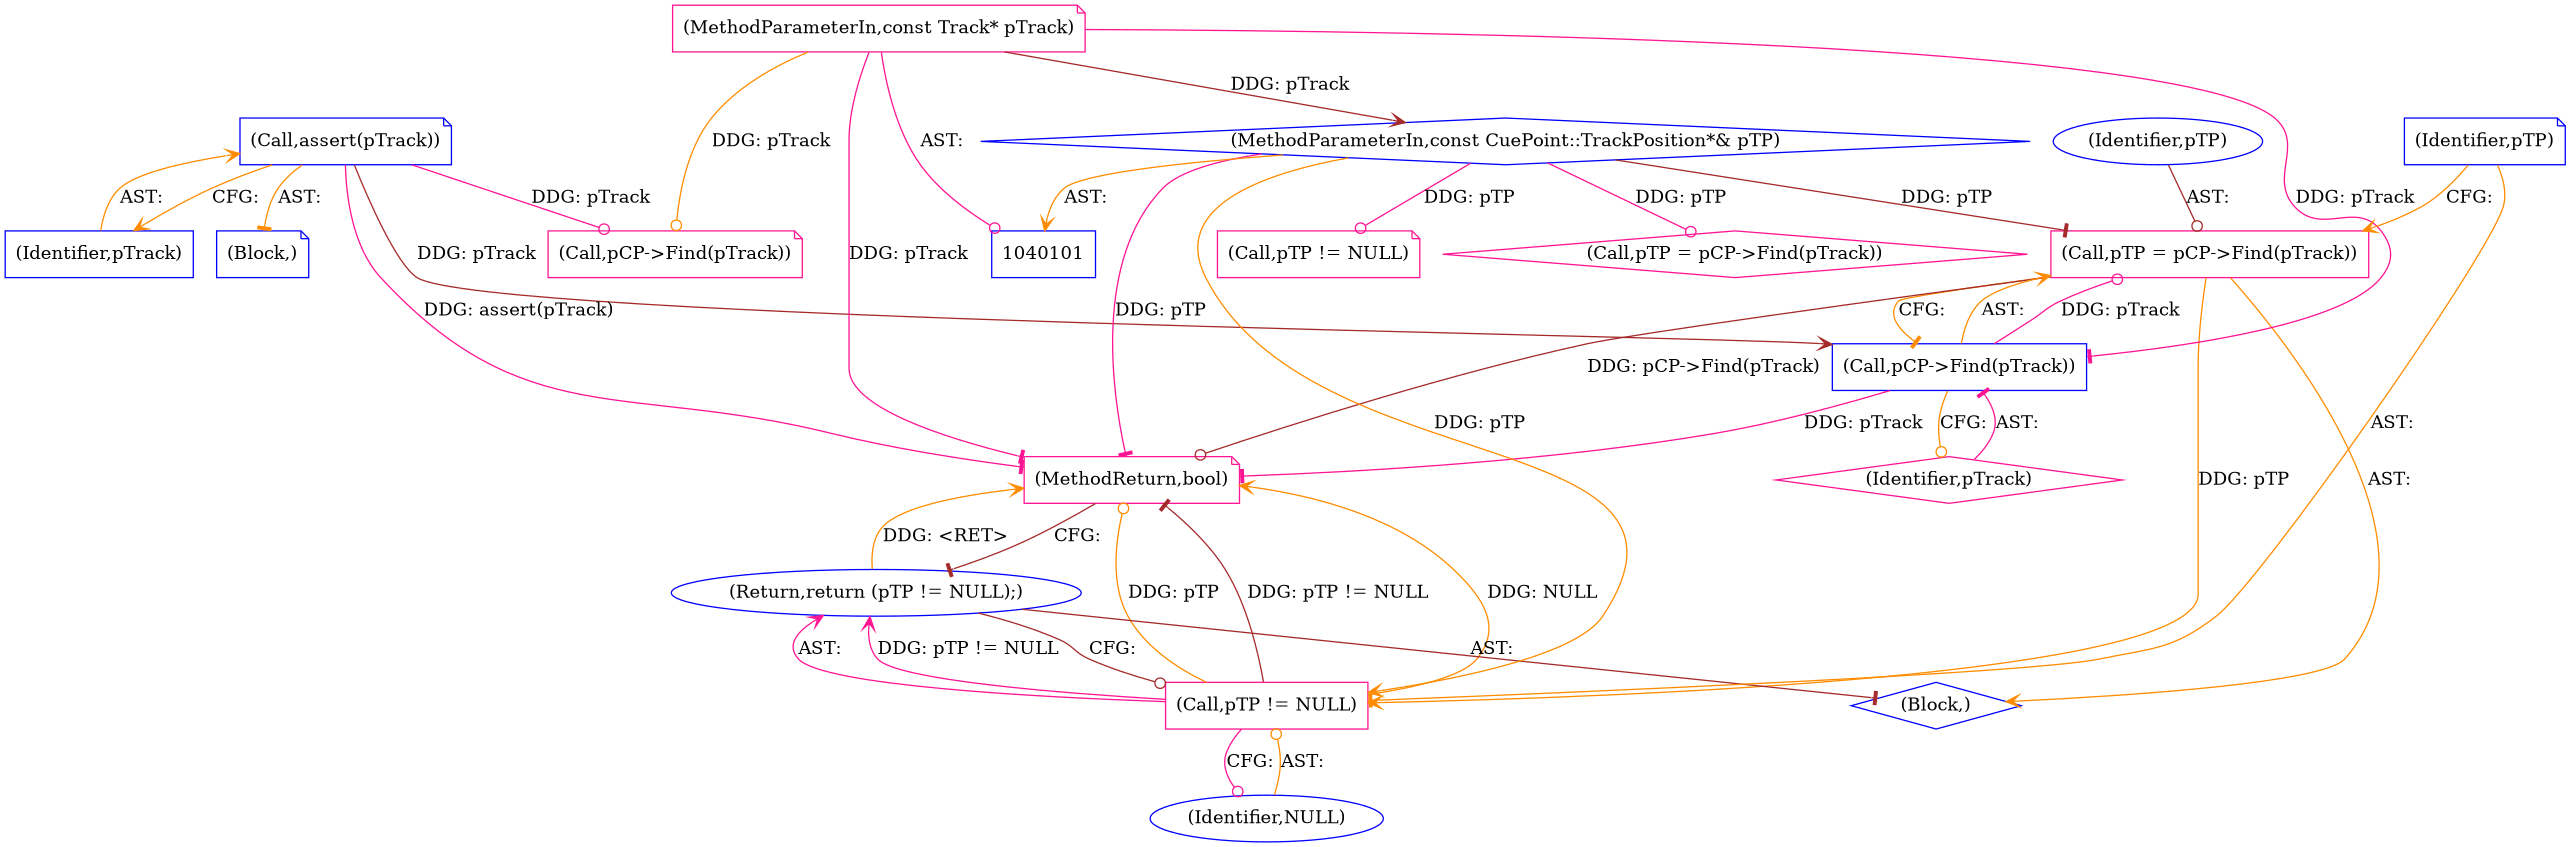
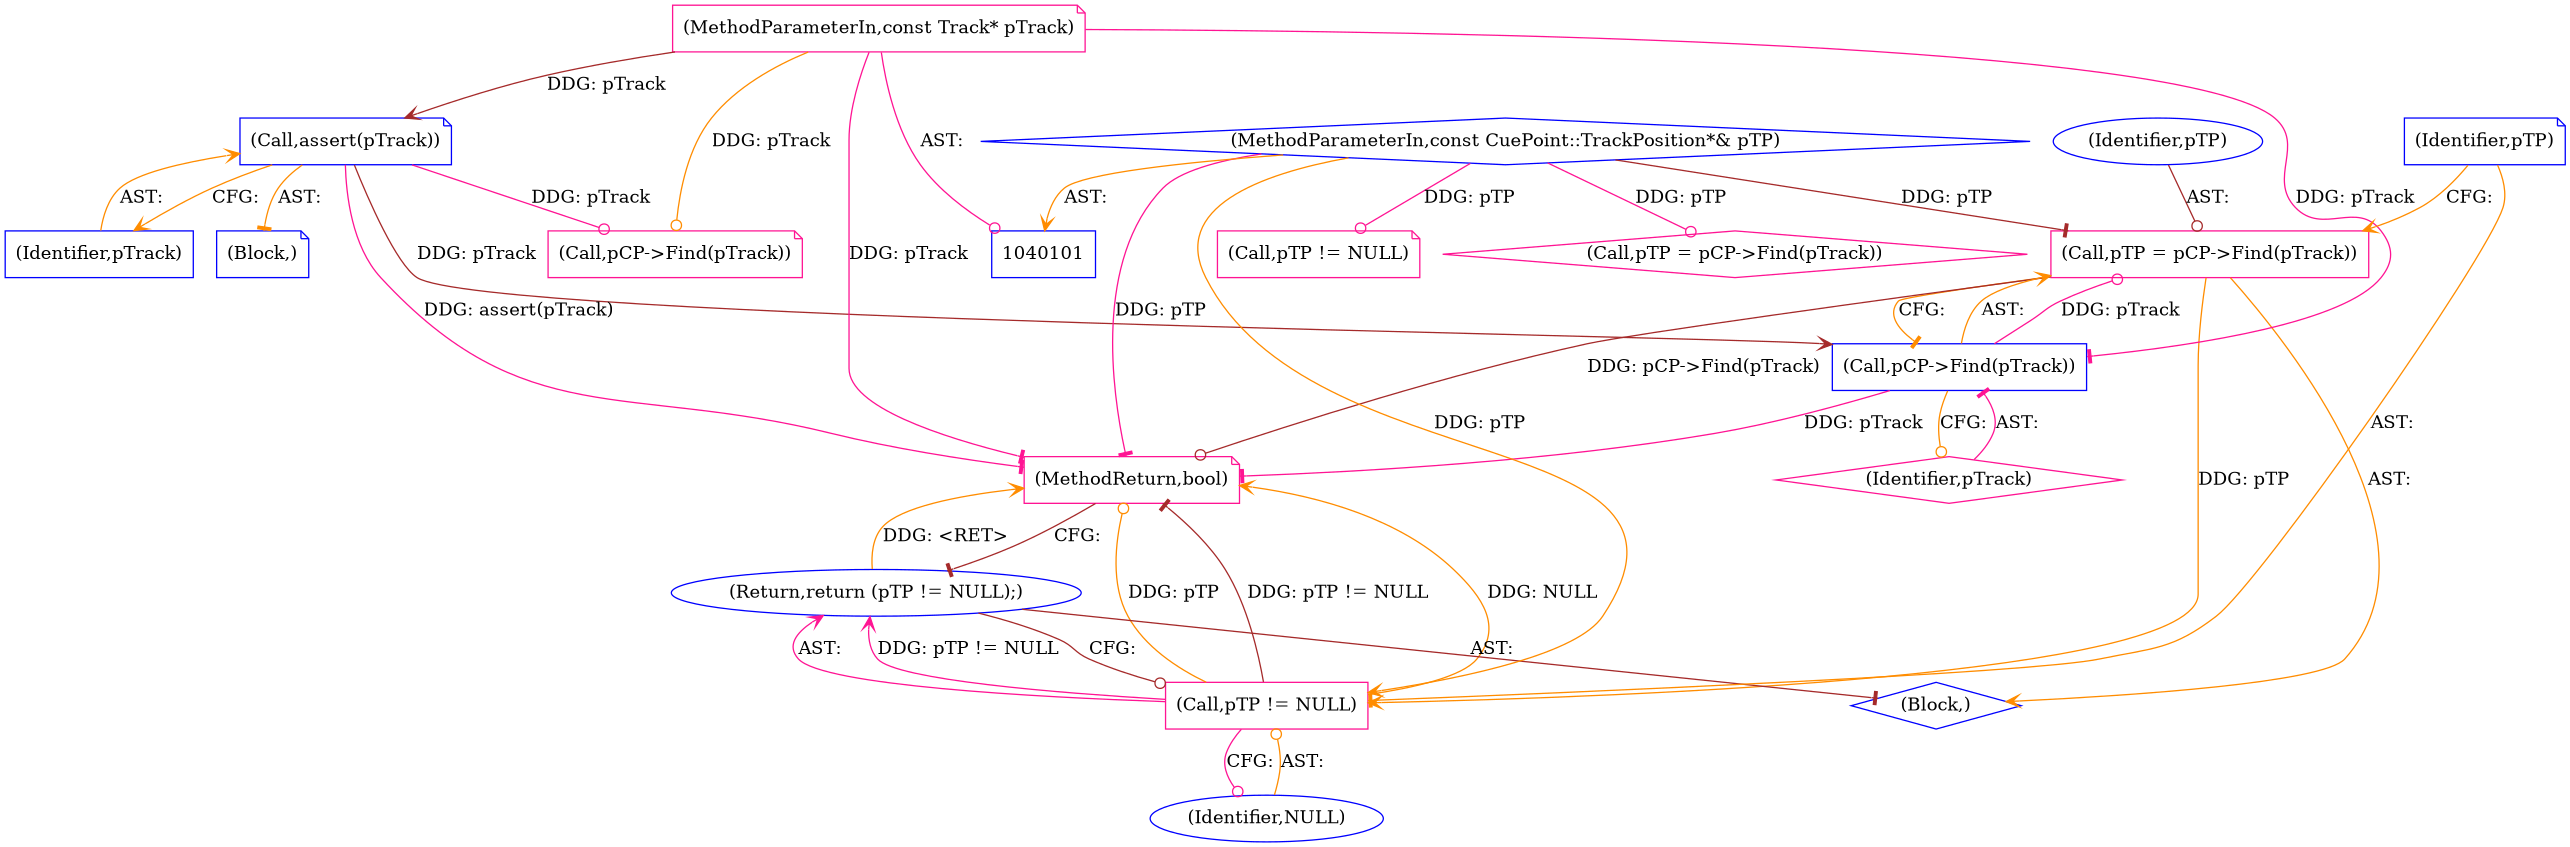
(1198, 86) -> (544, 76)
